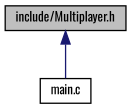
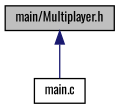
(66, 18) -> (60, 18)
